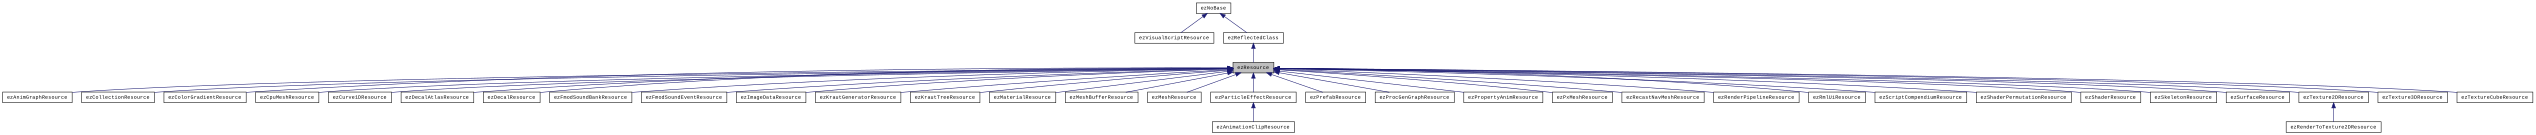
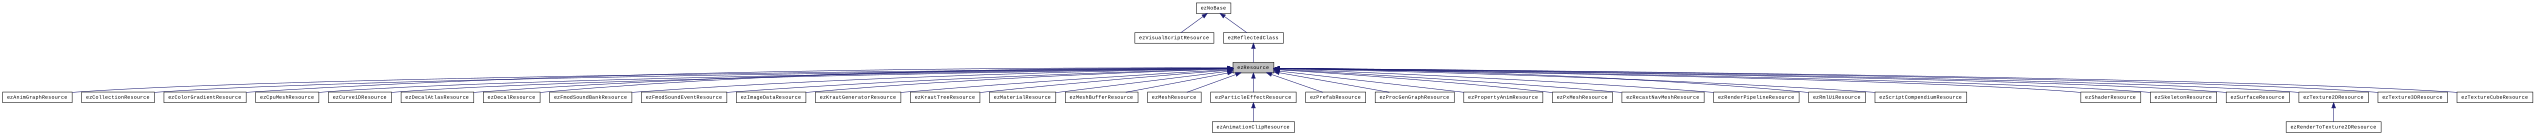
(2024, 97) -> none
